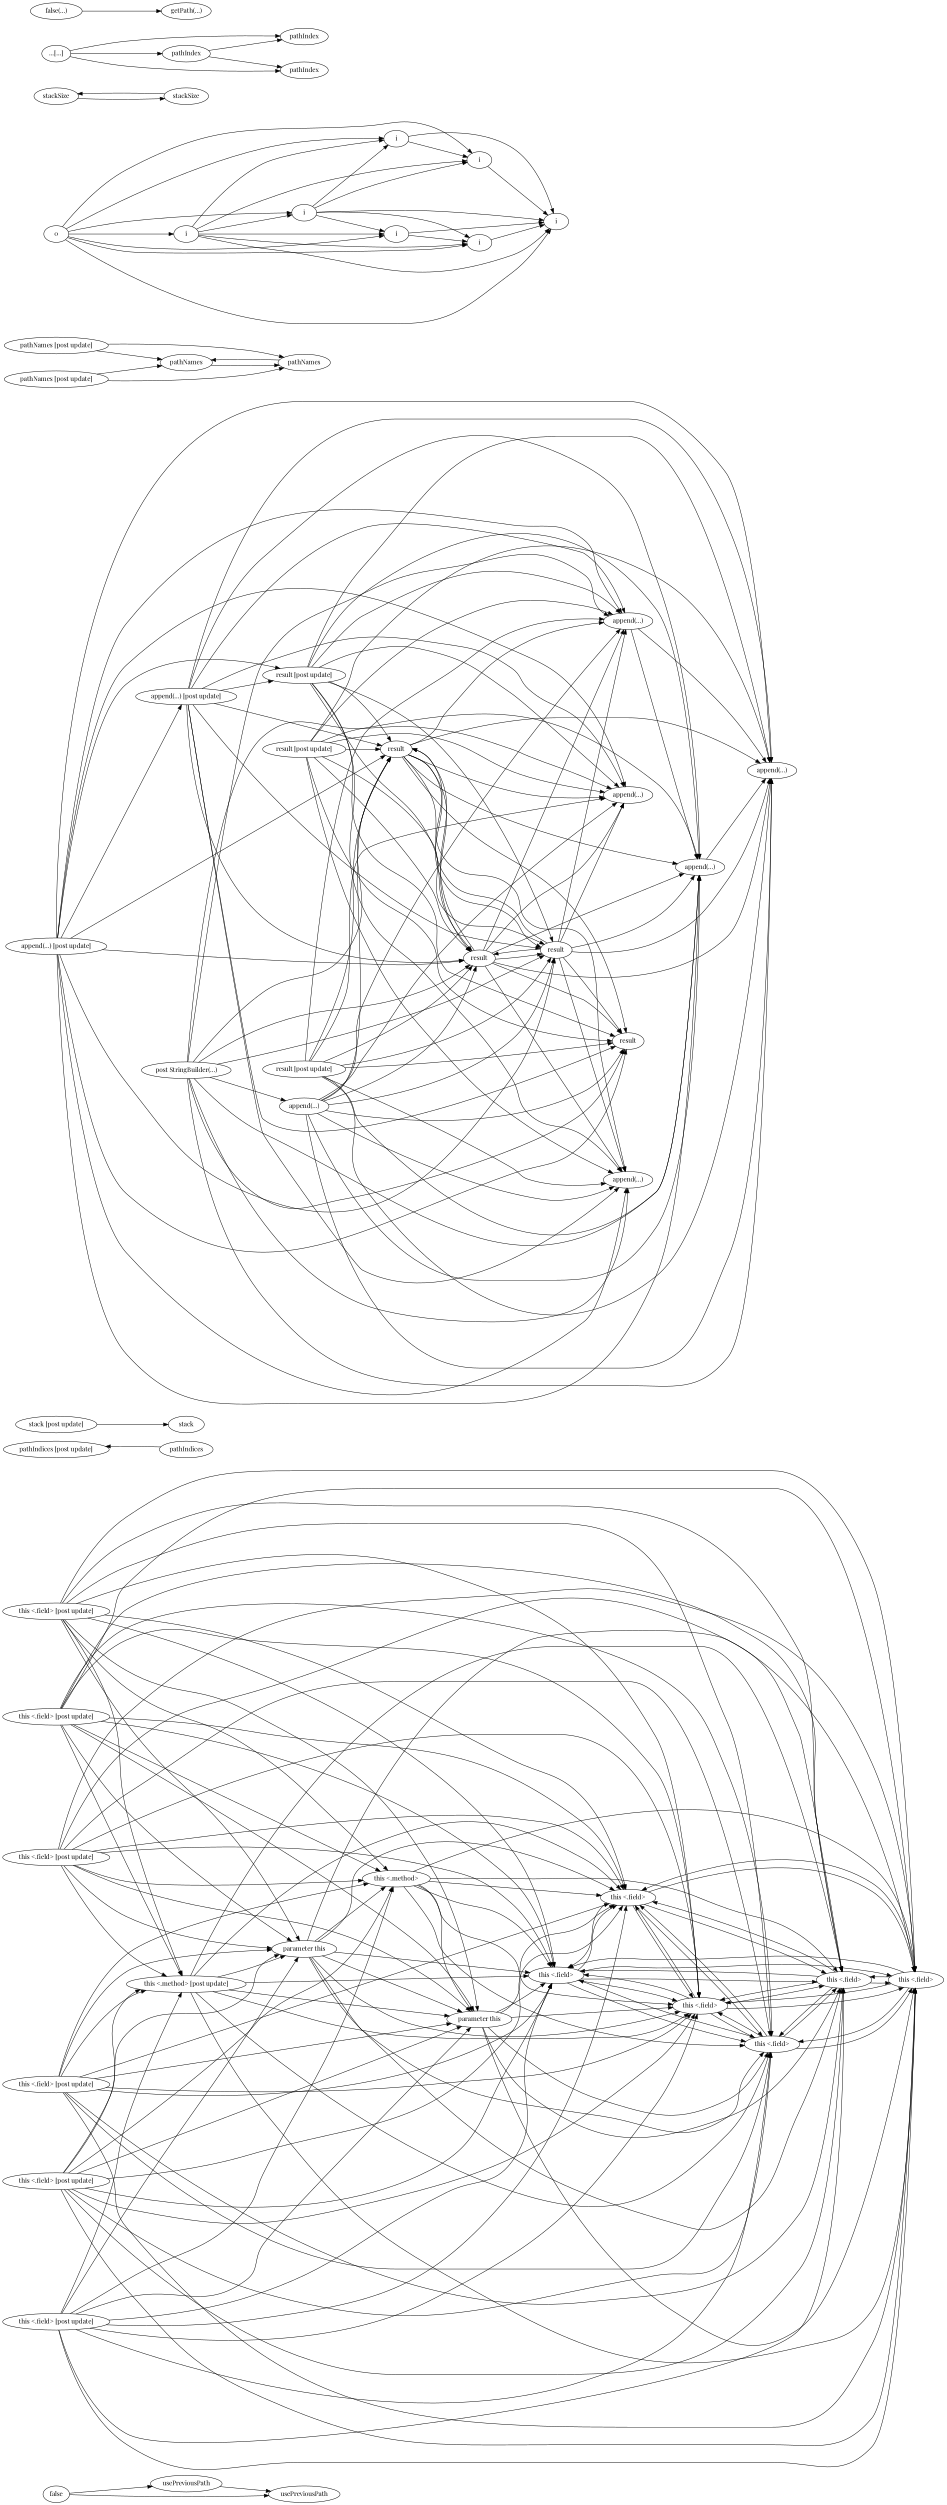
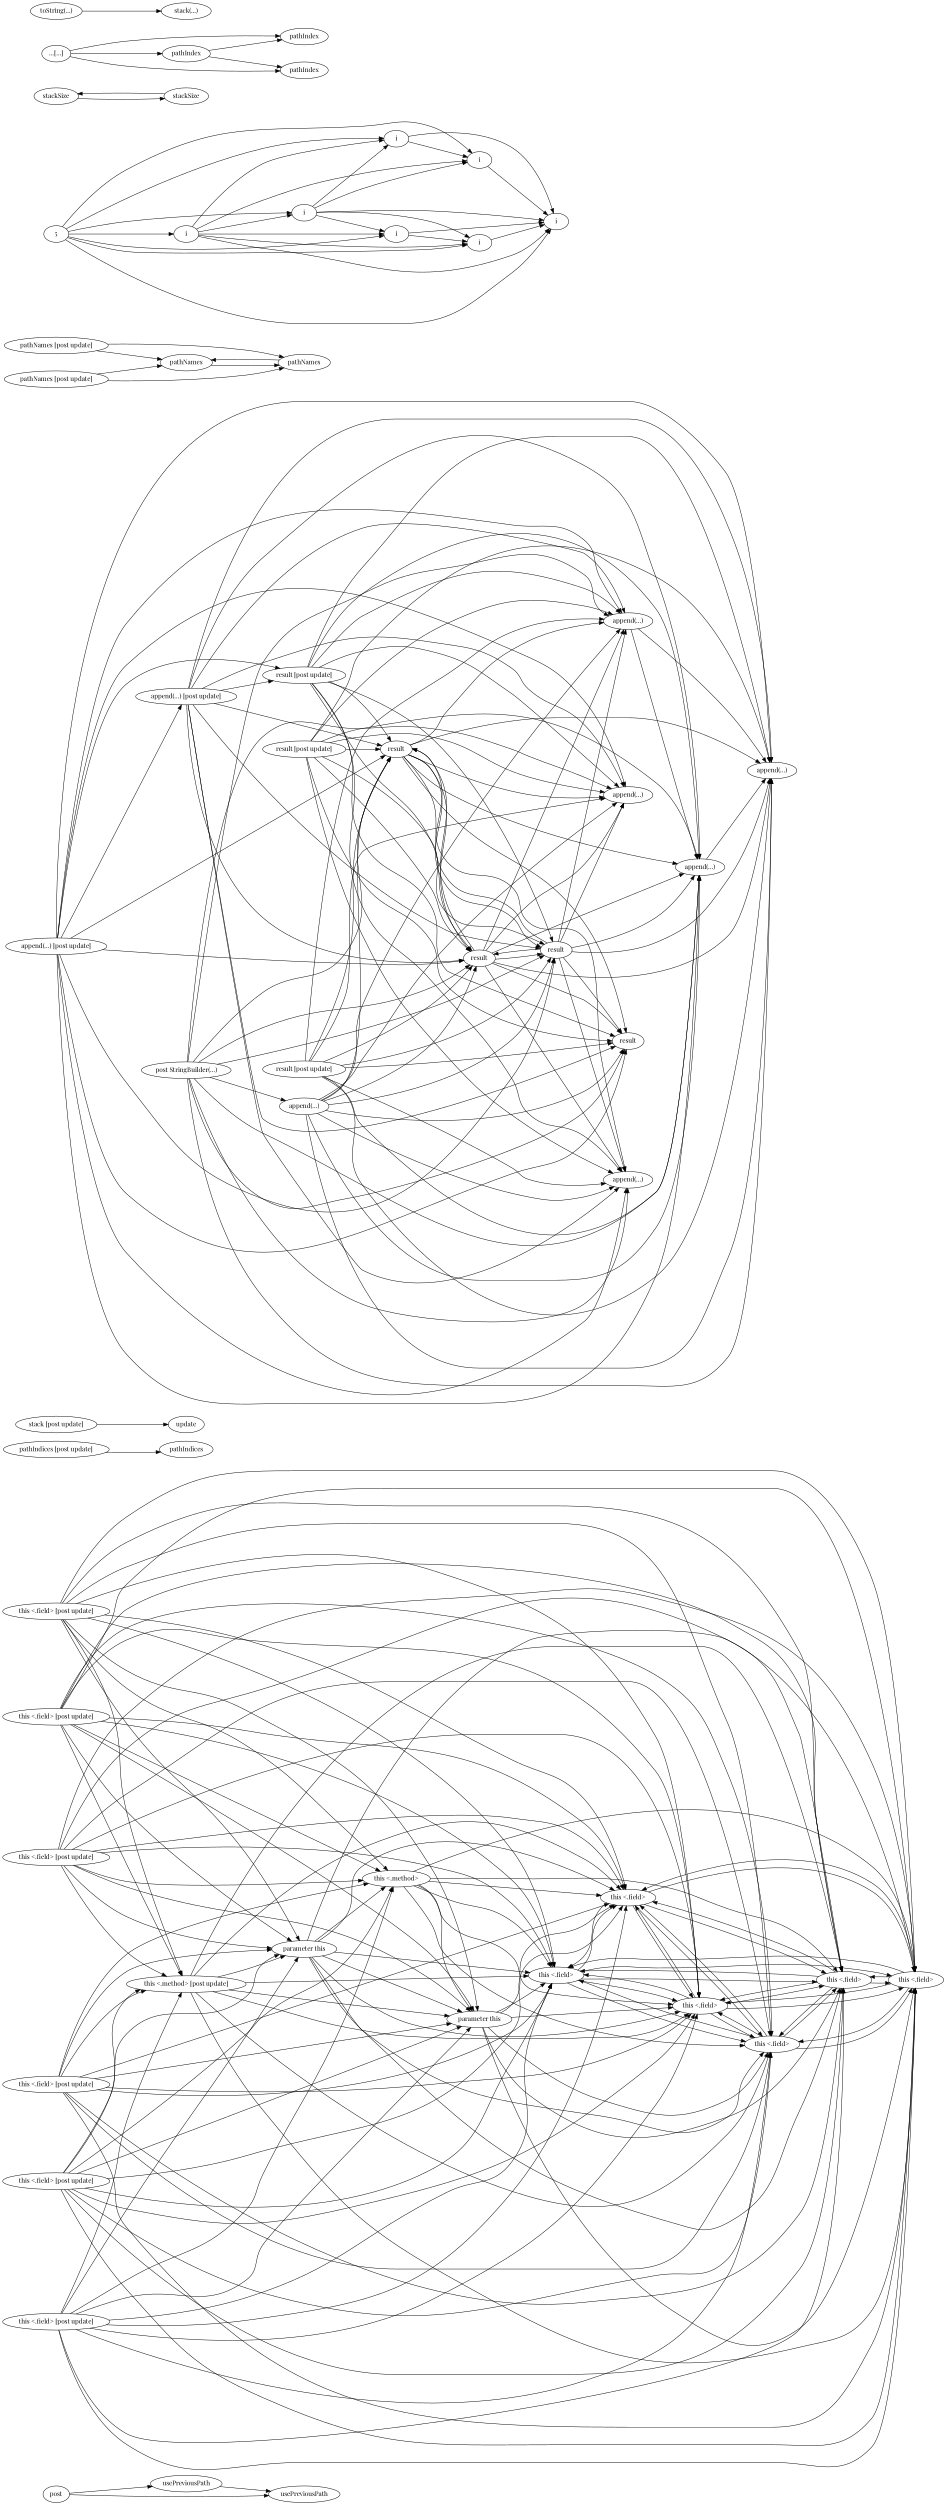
(56, 11) -> (56, 11)
(186, 11) -> (186, 11)
(56, 234) -> (56, 234)
(186, 1424) -> (186, 1424)
(136, 1446) -> (131, 1453)
(56, 2494) -> (56, 2494)
